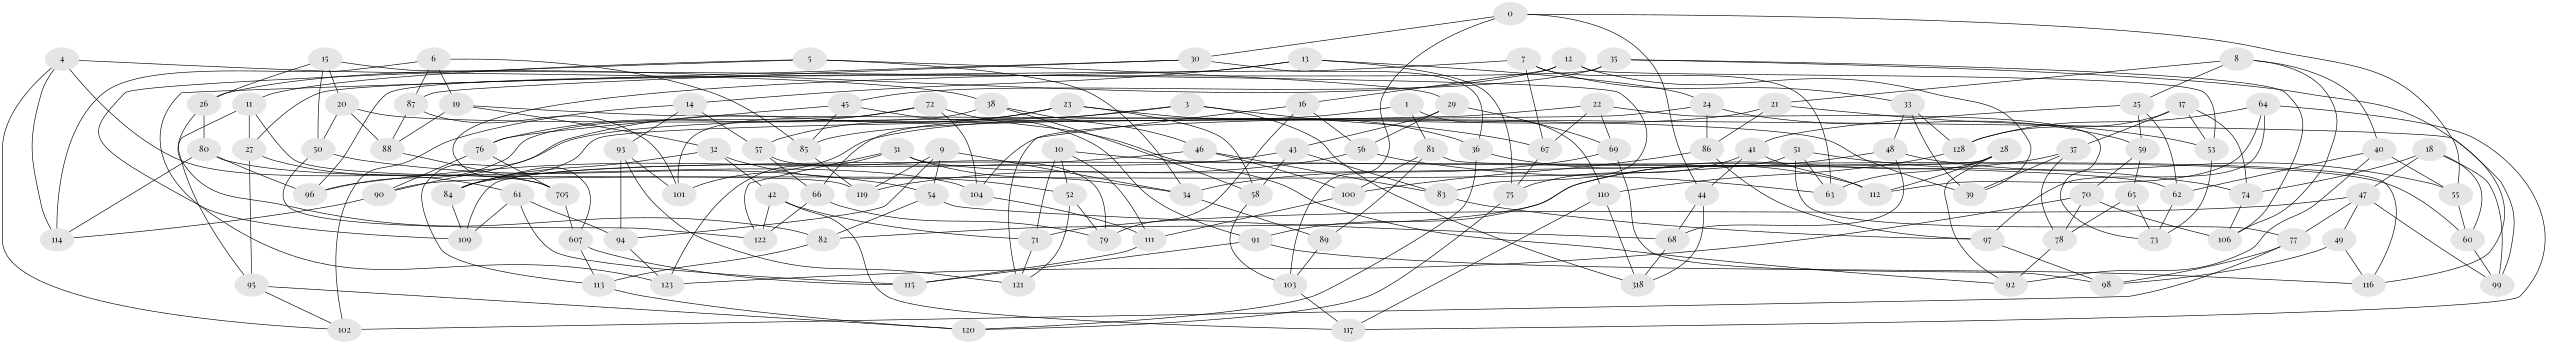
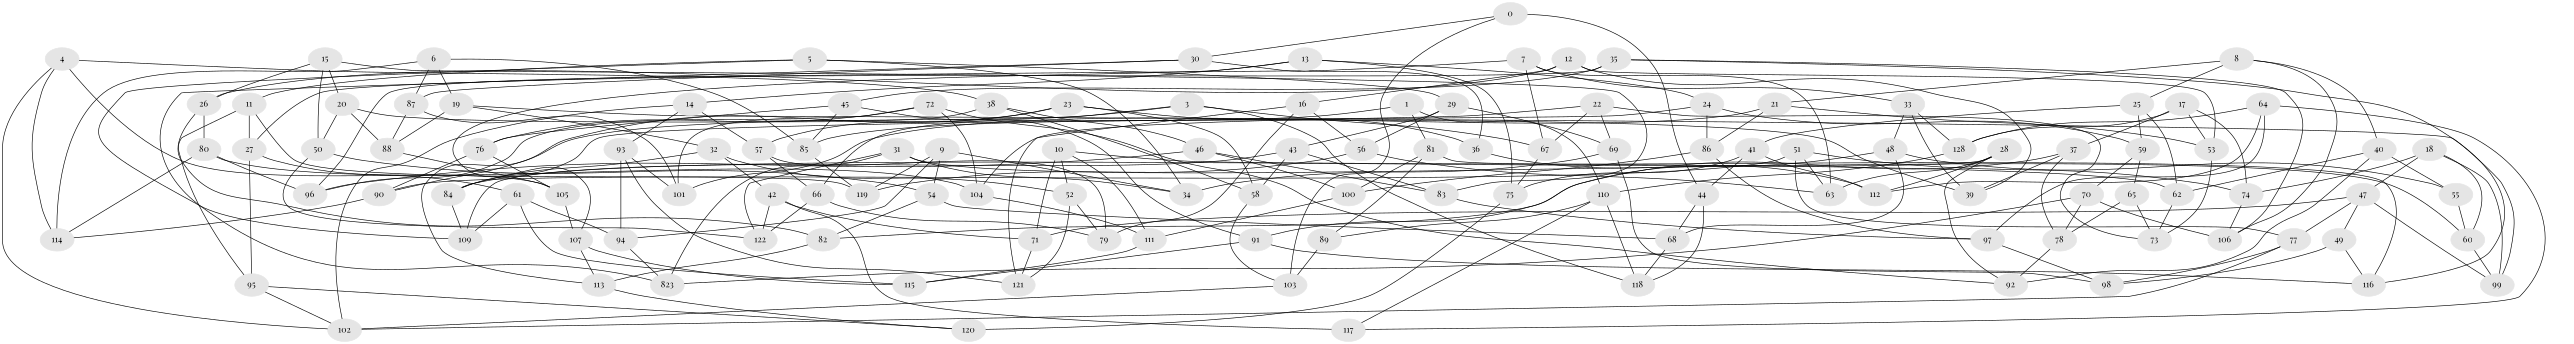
(2028, 25) -> none
(562, 195) -> (562, 195)
(1237, 211) -> (1485, 221)
(576, 240) -> (576, 240)
(667, 285) -> (667, 285)
(1638, 285) -> (1638, 285)
(1315, 304) -> (817, 308)
(1261, 307) -> none
